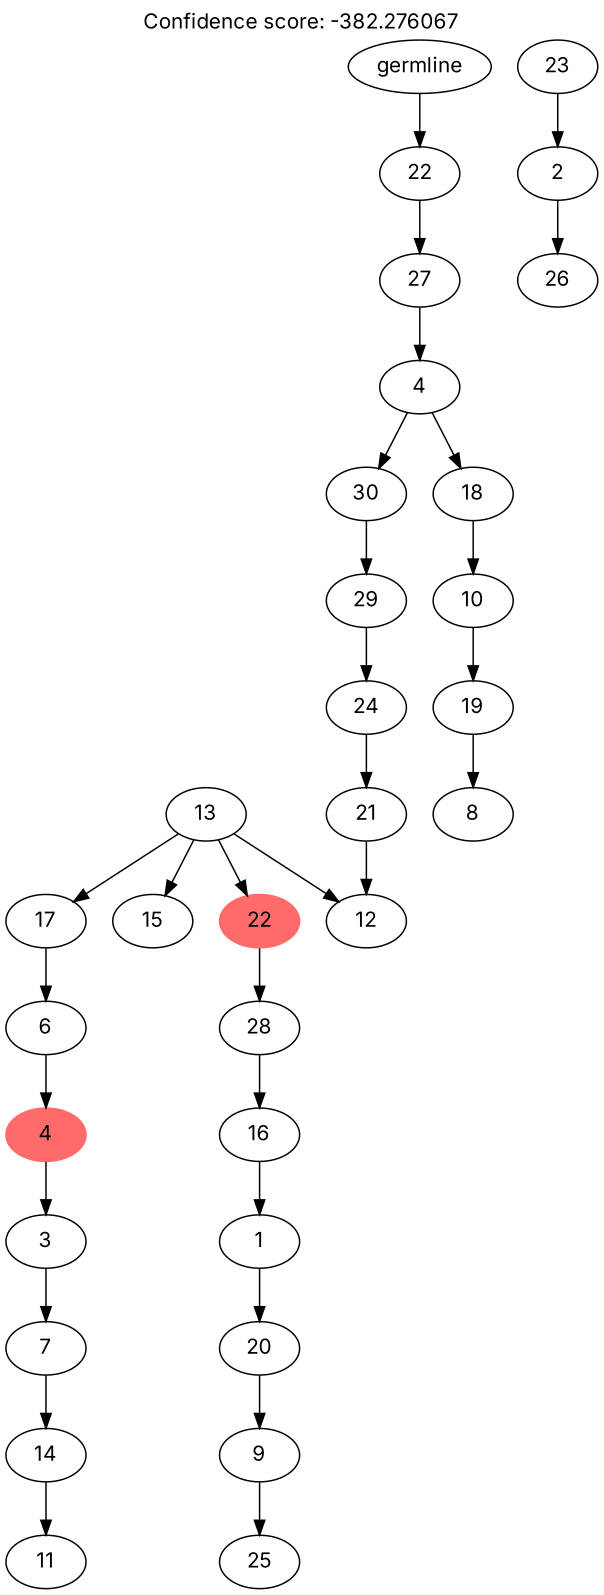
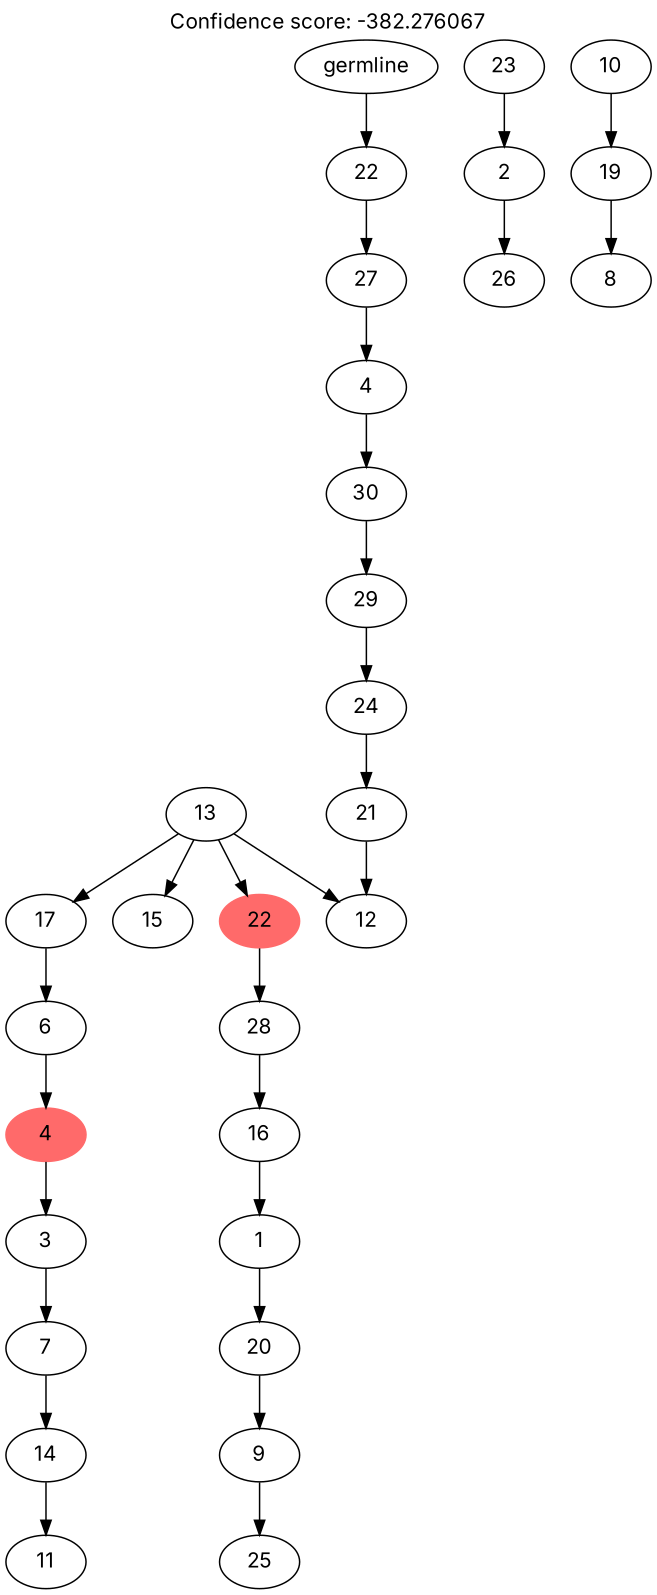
(473, 494) -> none
